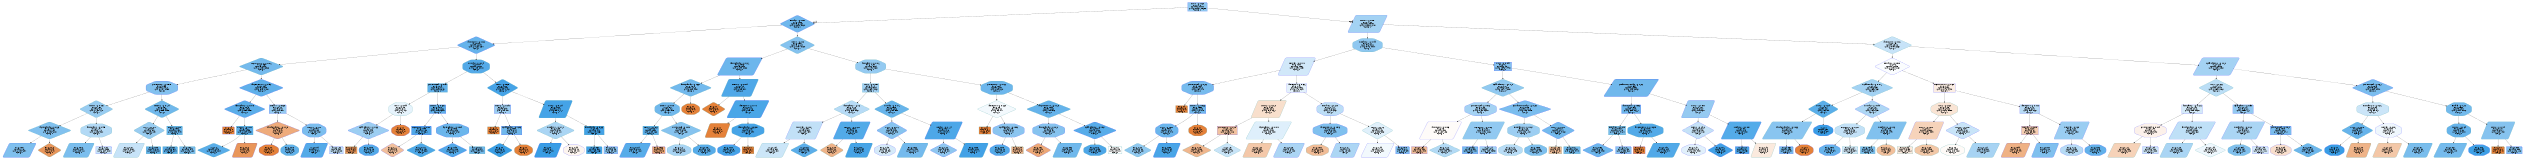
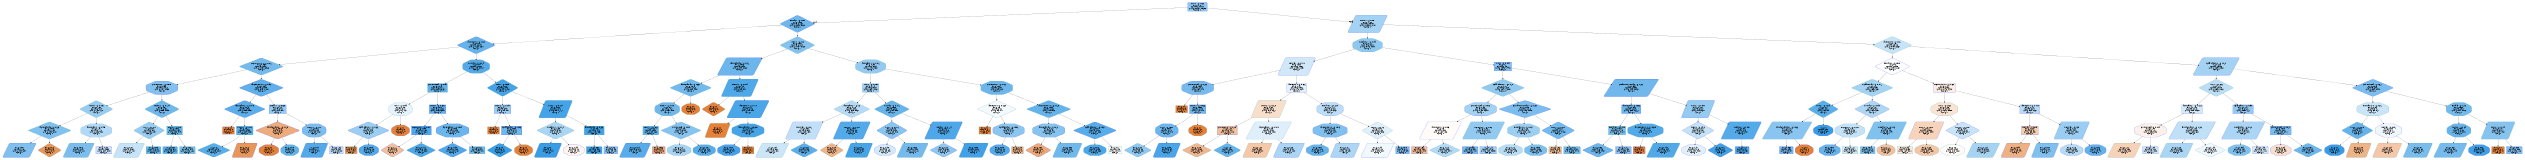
(1227, 150) -> (1227, 150)
(1317, 150) -> (1317, 150)
(1763, 150) -> none
